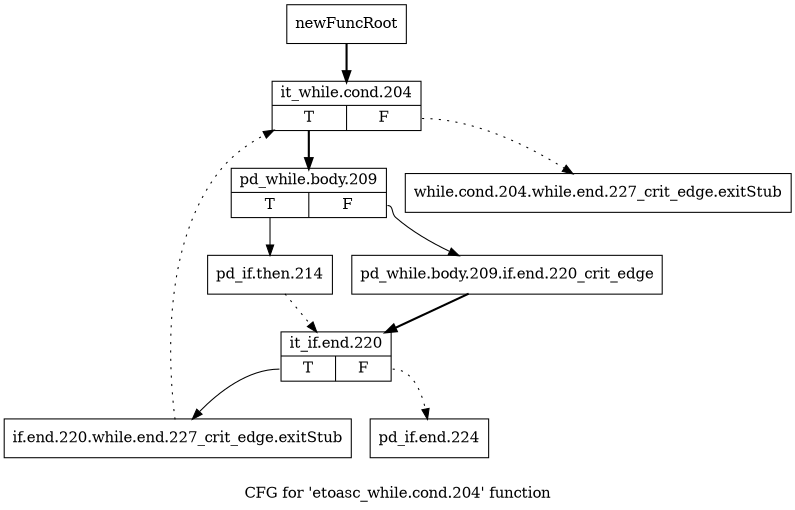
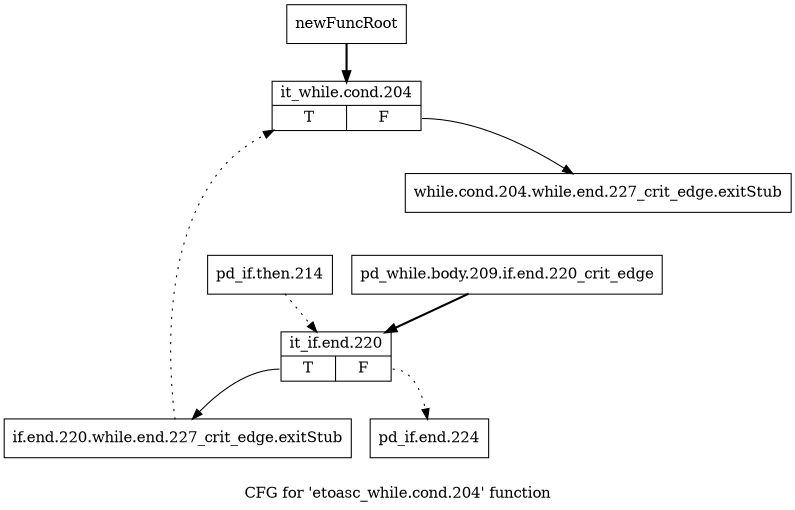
(496, 134) -> (496, 134)
(309, 193) -> none
